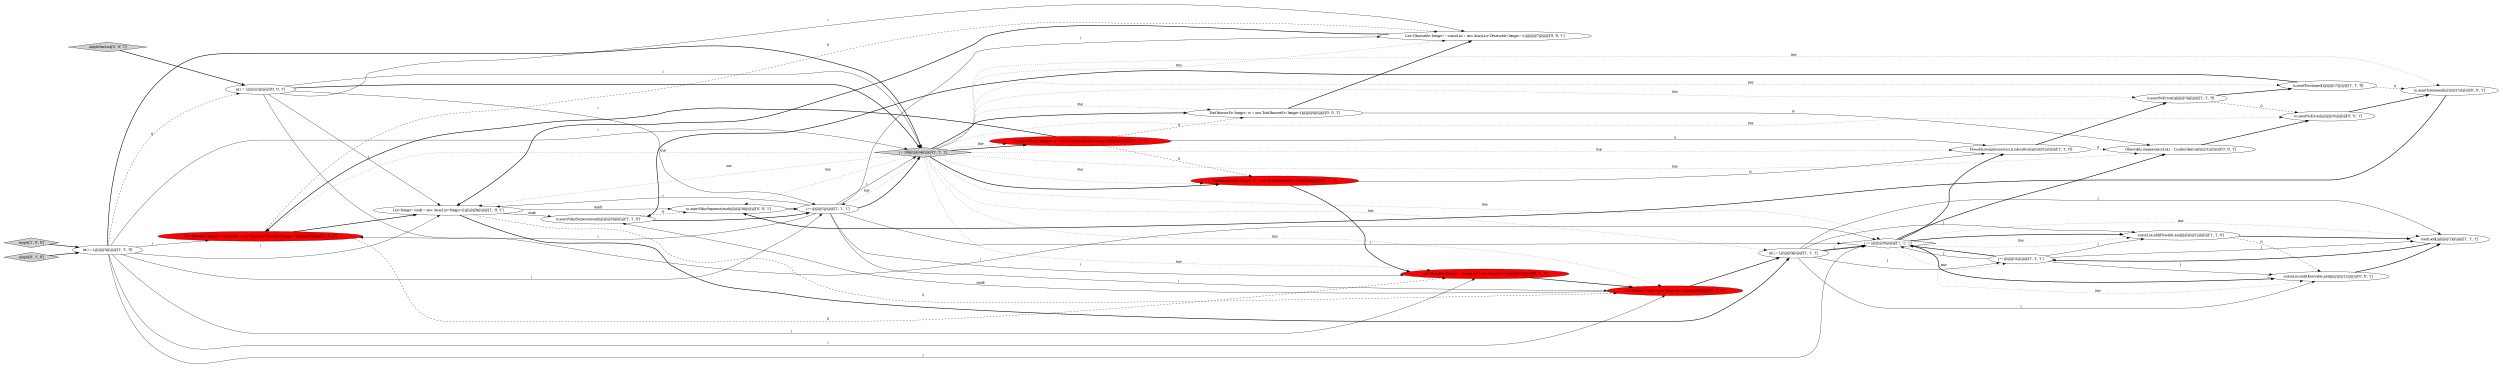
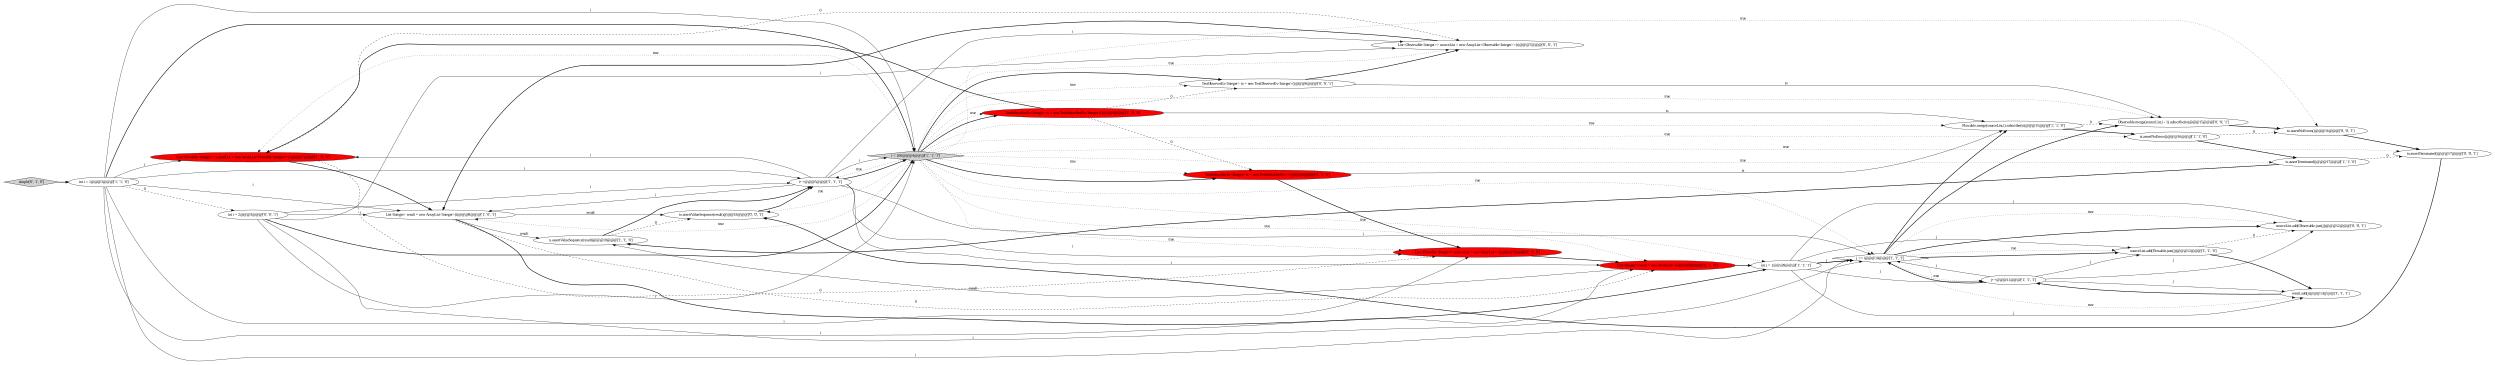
(108, 47) -> none
(31, 243) -> none
(2397, 262) -> none
